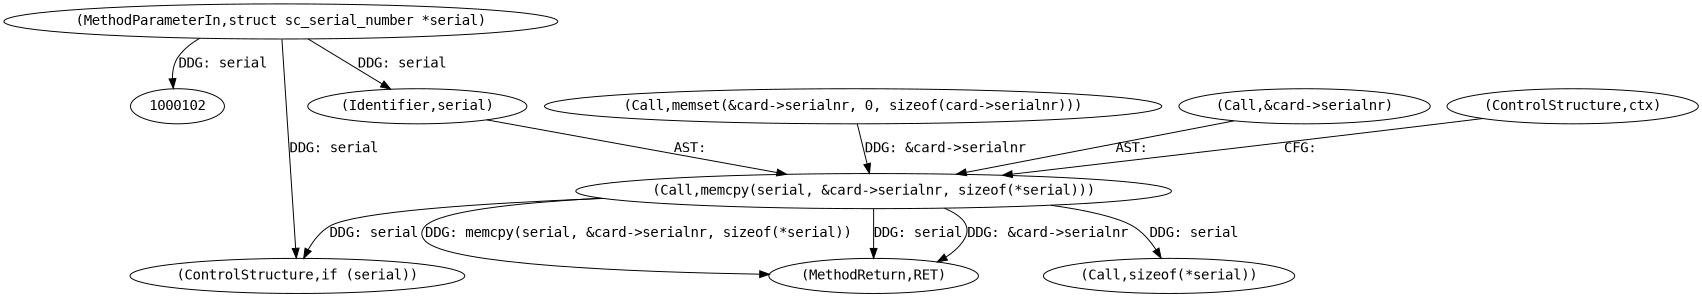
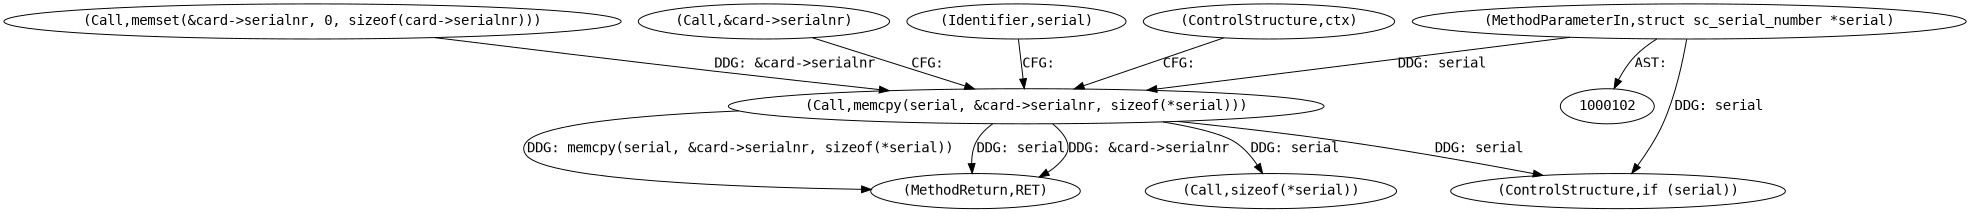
(345, 61) -> (1363, 63)
(223, 64) -> (1655, 64)
(694, 149) -> (1043, 64)
(1136, 149) -> (932, 64)
